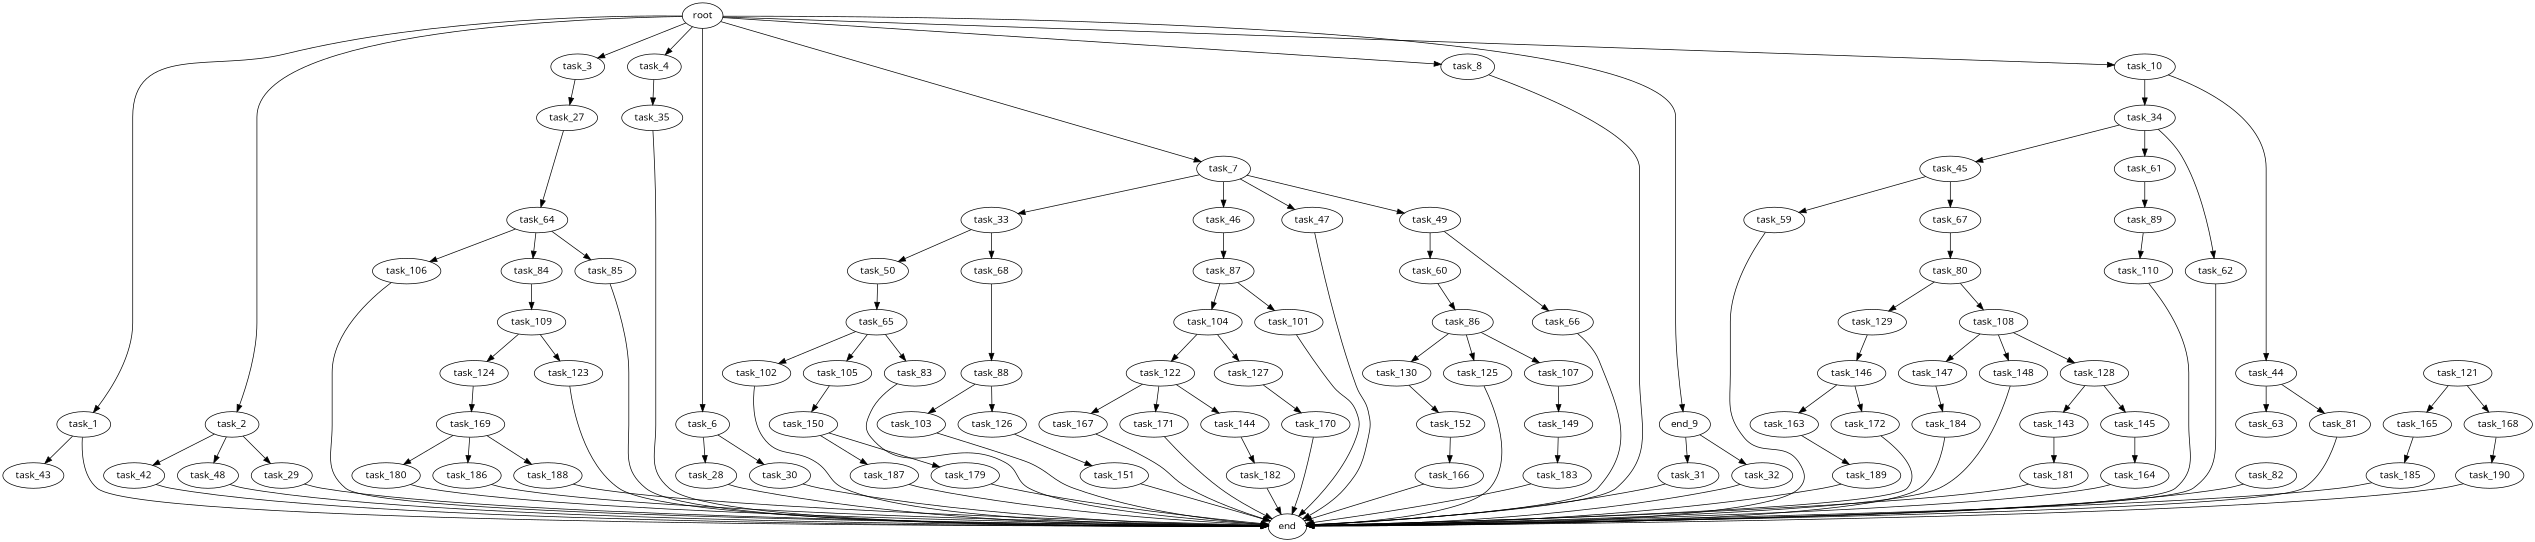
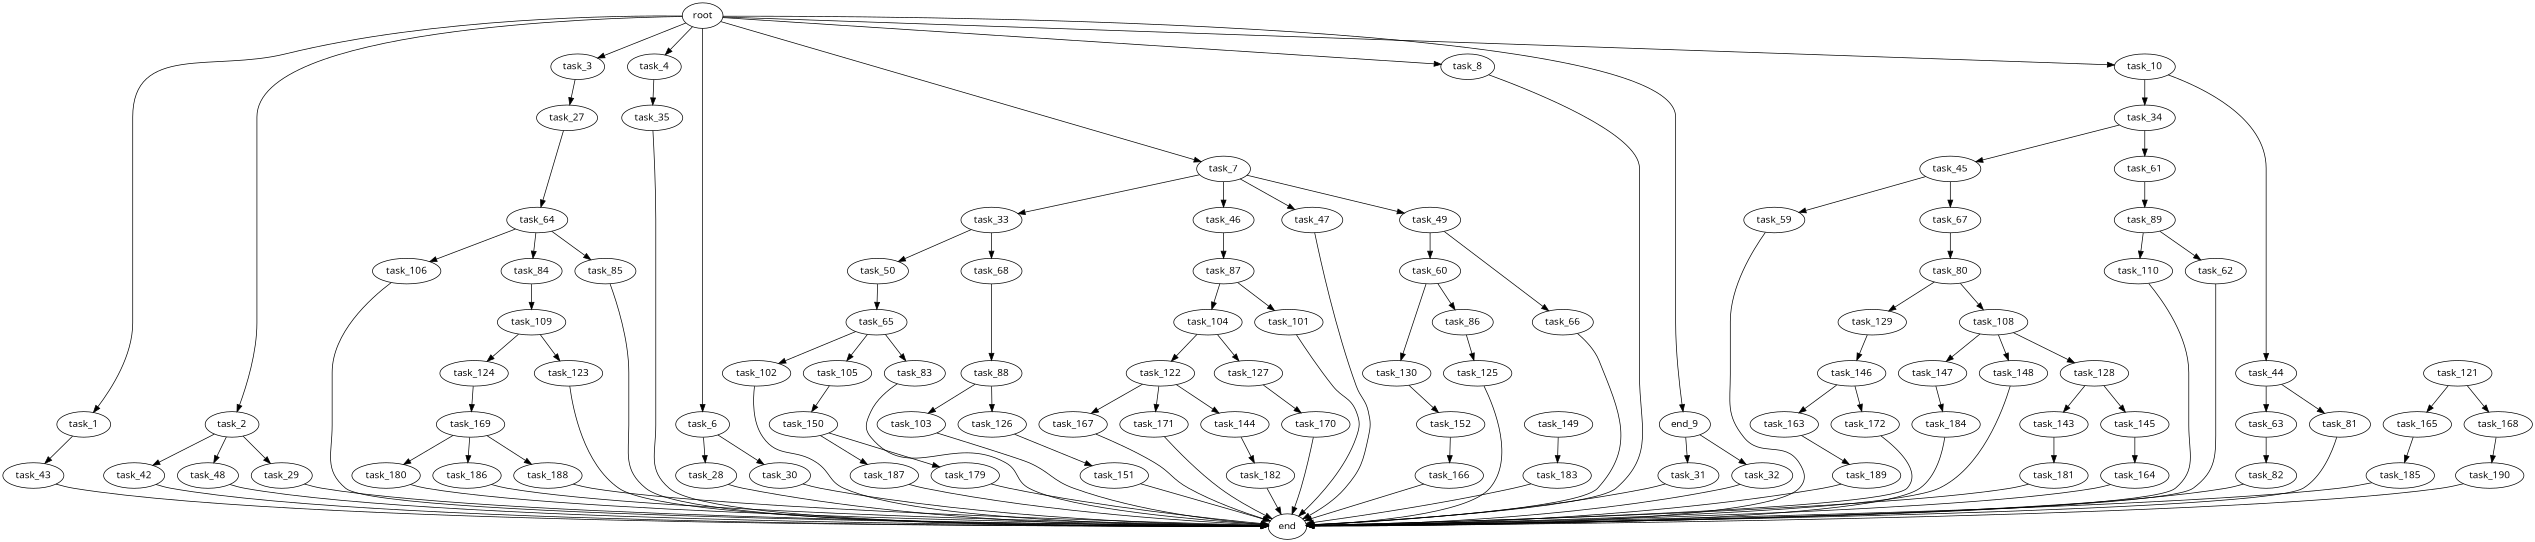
(2195, 185) -> (2177, 243)
(1433, 346) -> (1415, 319)
(1559, 373) -> none
none -> (2266, 446)
(498, 519) -> (356, 511)
